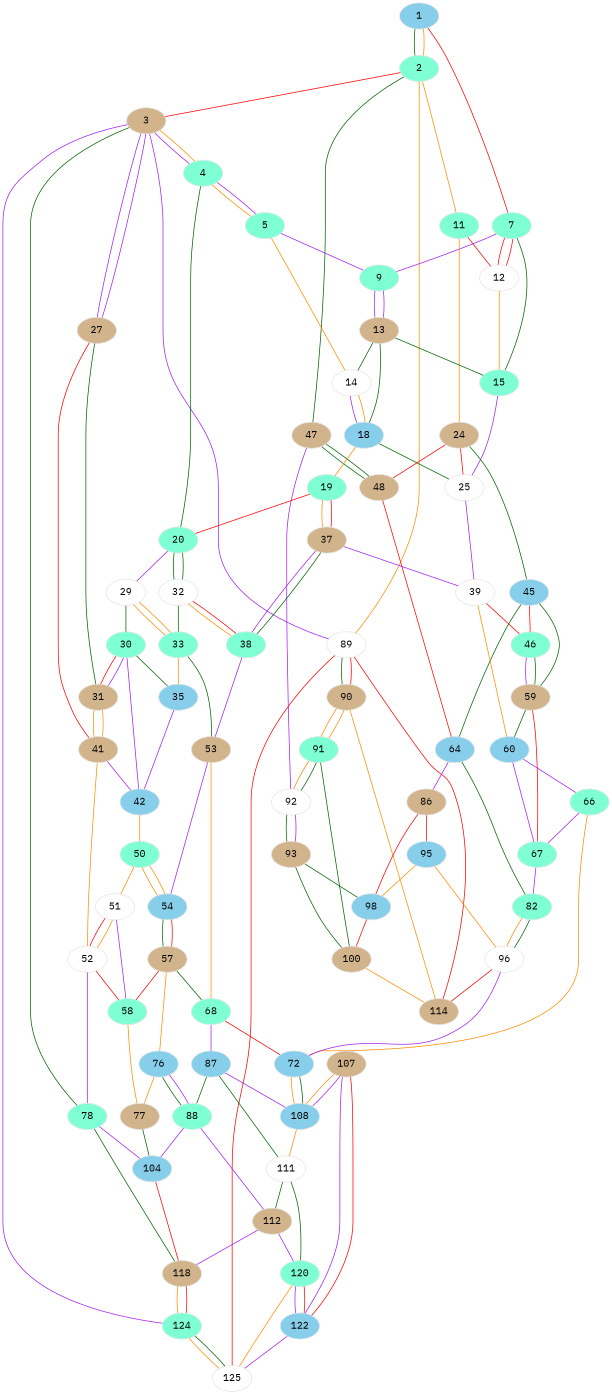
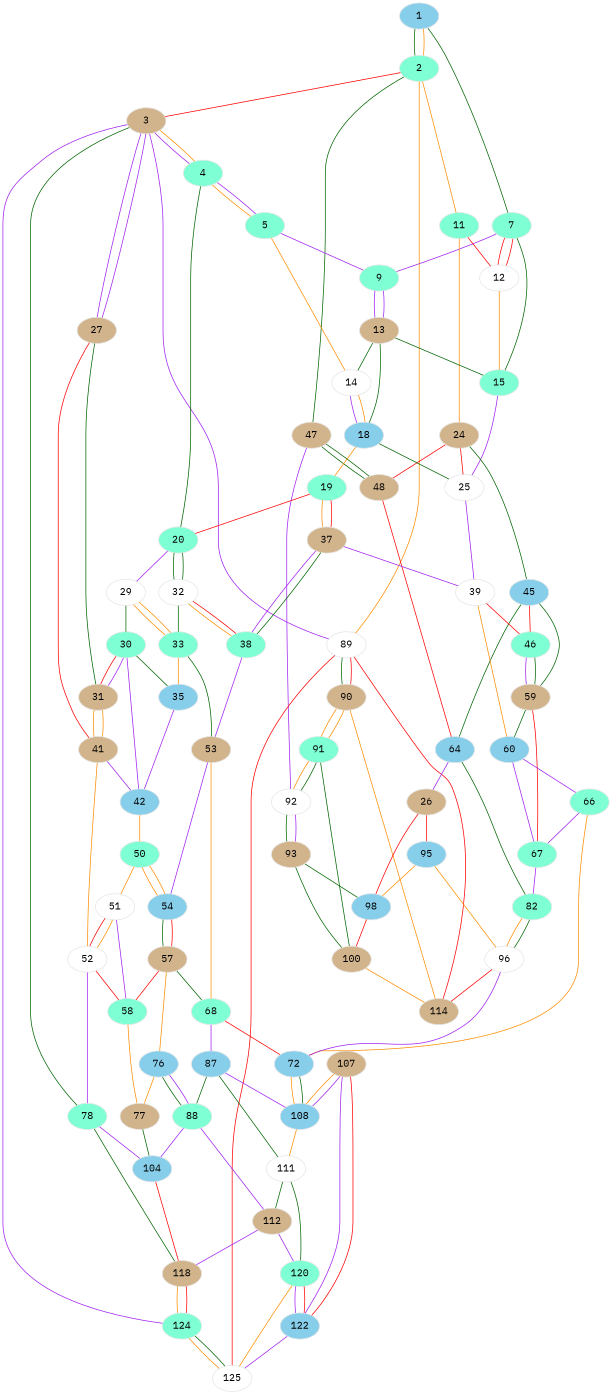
(474, 118) -> (474, 118)
(426, 802) -> (426, 802)
